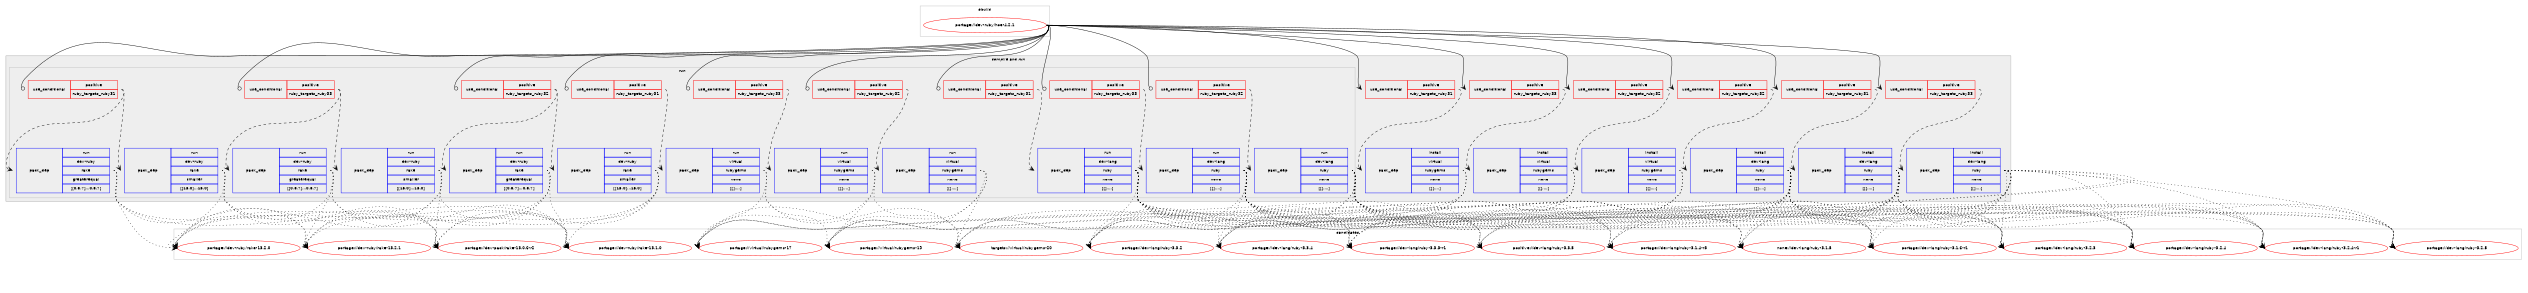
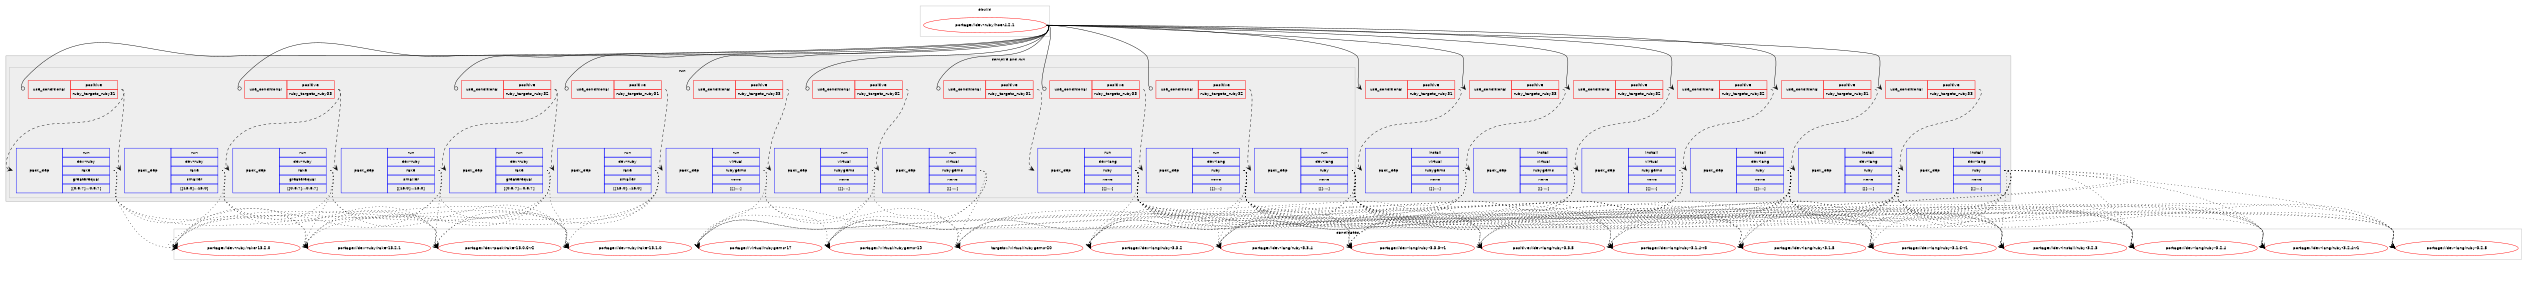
(1804, 248) -> (1804, 248)
(2065, 248) -> (2065, 248)
